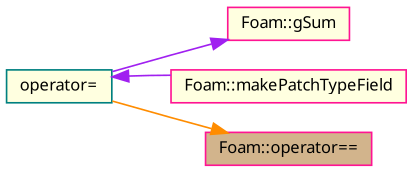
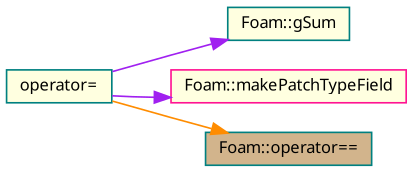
(289, 24) -> (289, 24)
(150, 75) -> (134, 97)
(289, 149) -> (289, 149)
